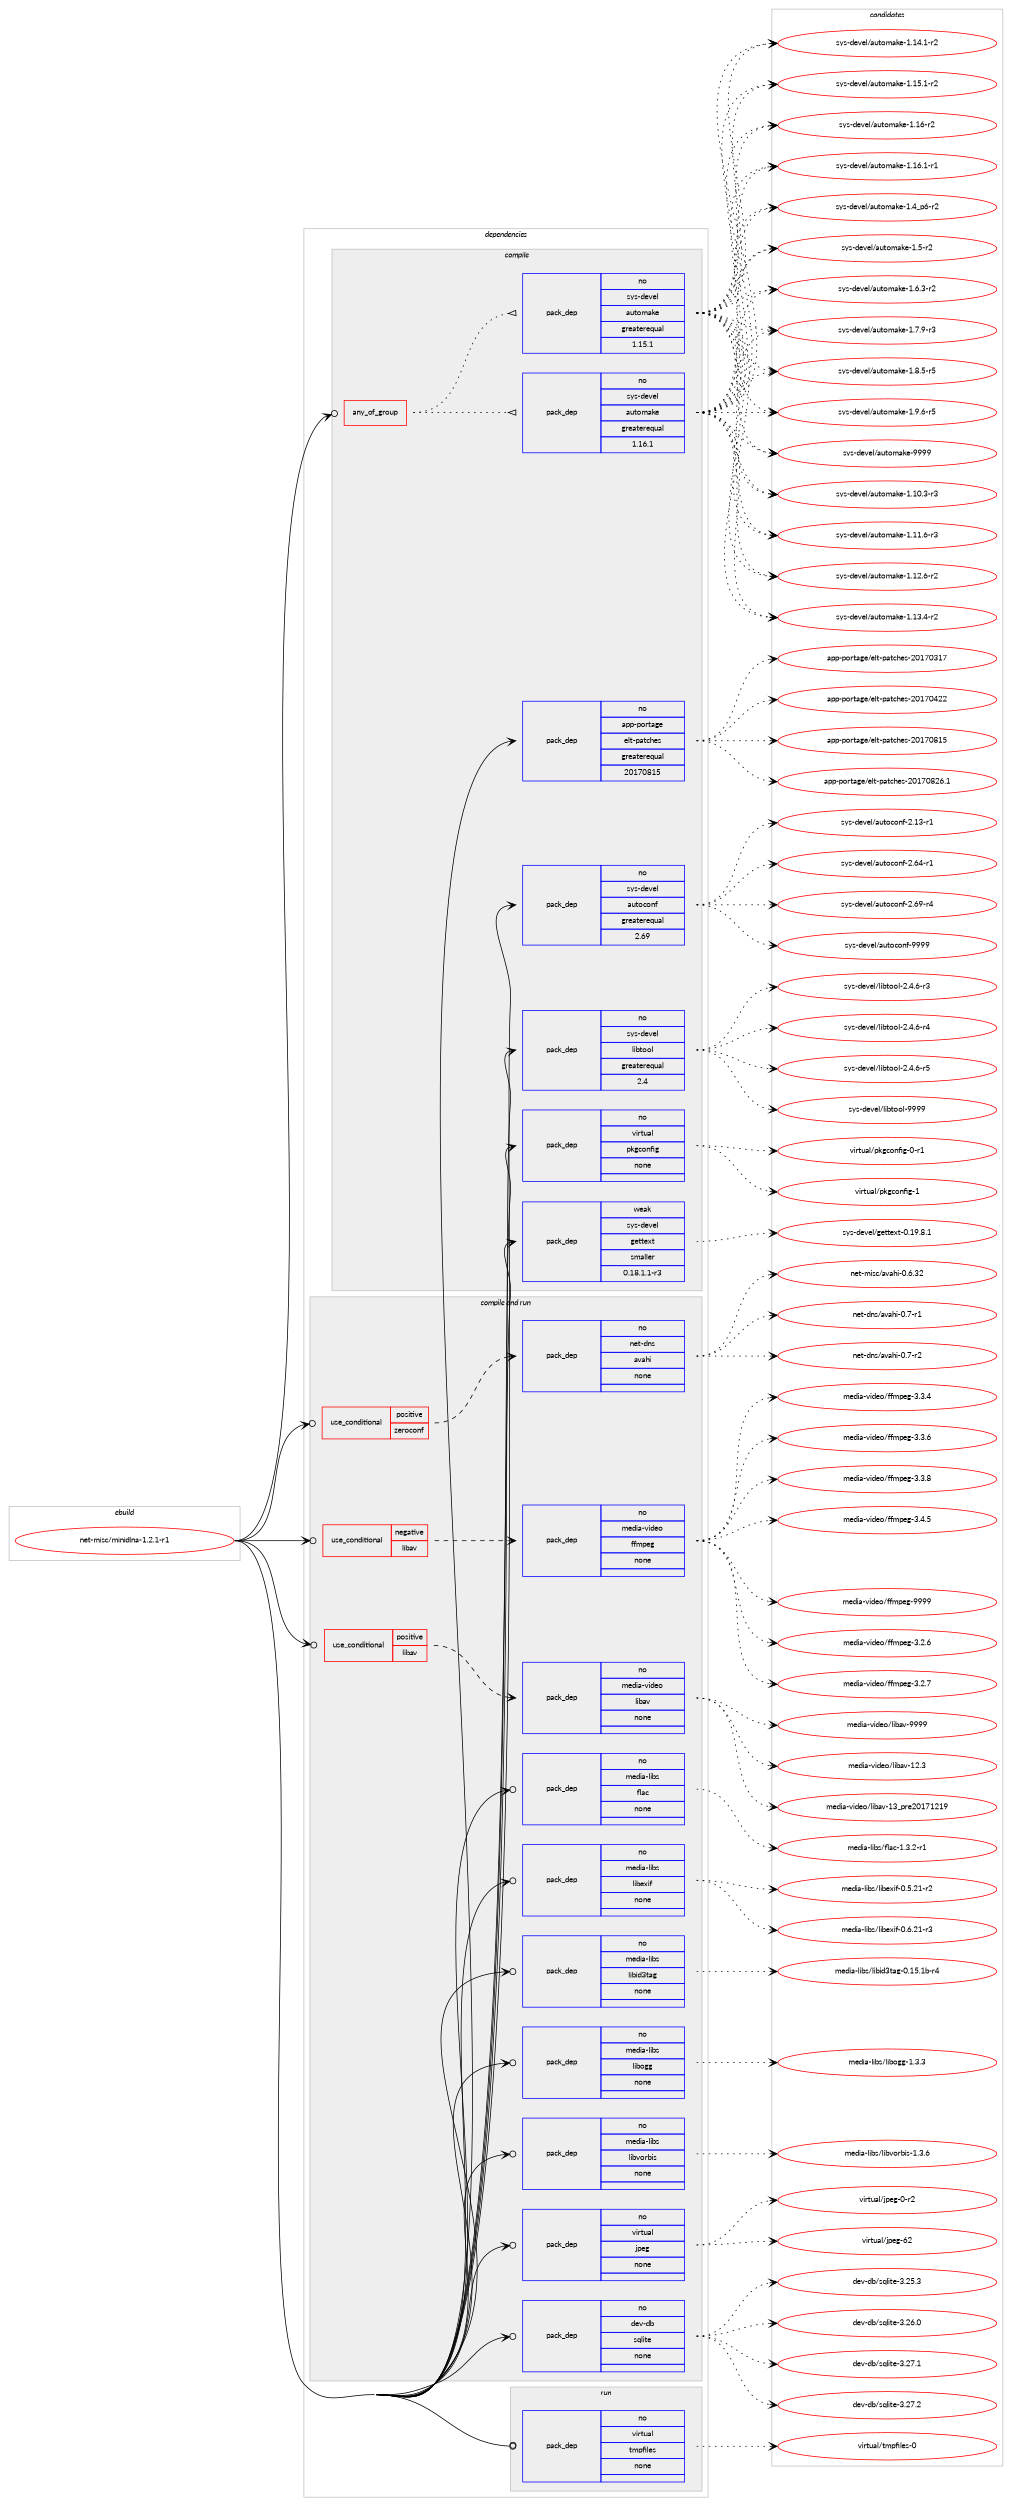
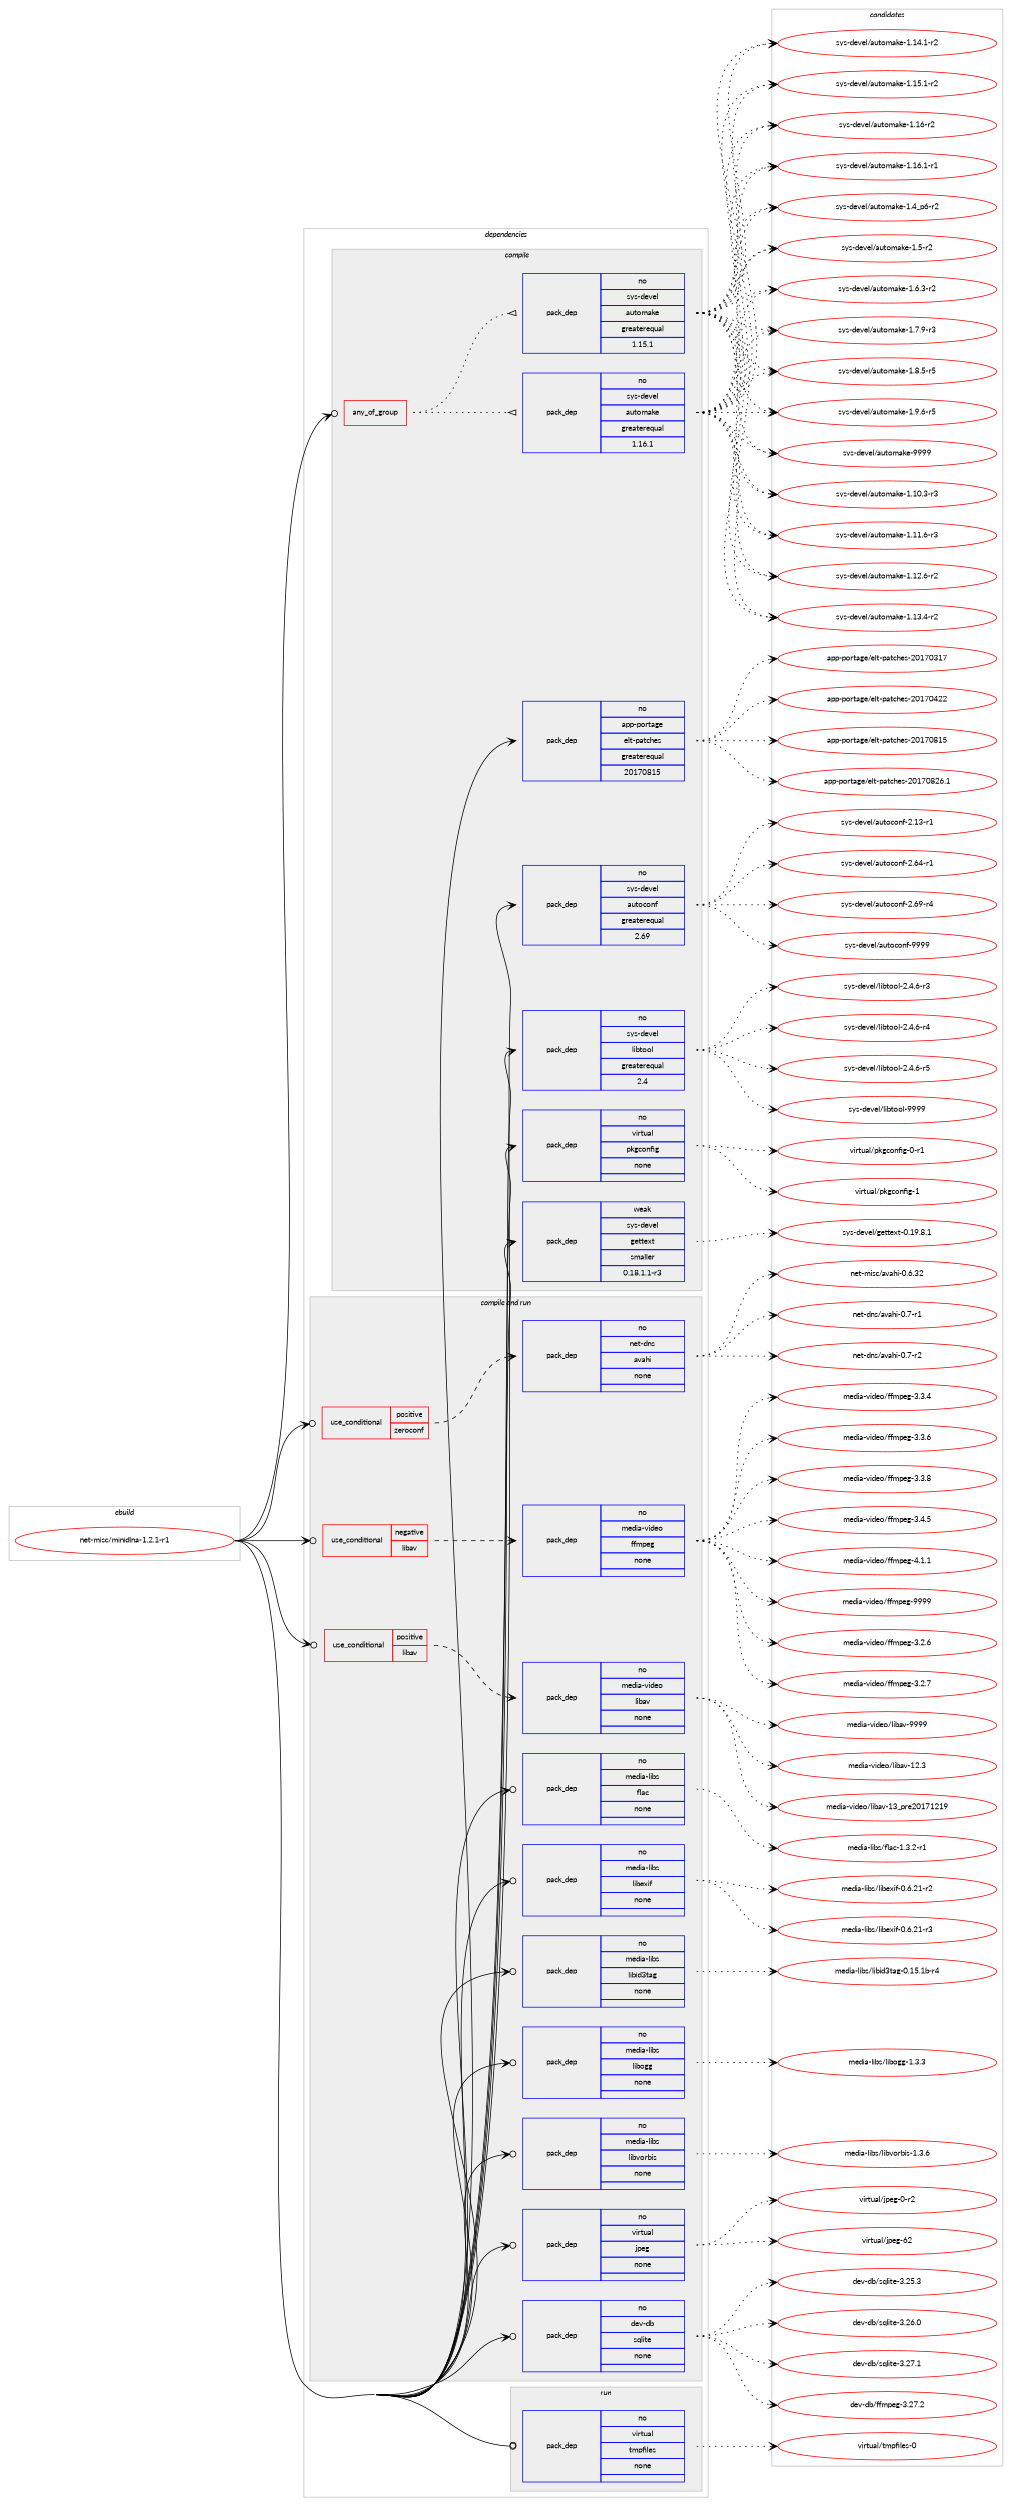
none -> (887, 1561)
(887, 1889) -> (887, 1889)
(887, 2405) -> (887, 2405)
